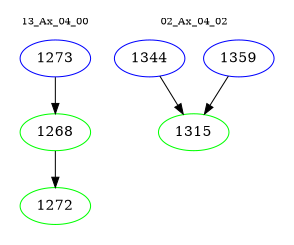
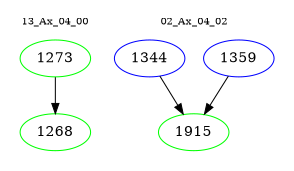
(55, 58) -> (55, 58)
(194, 132) -> (194, 132)
(55, 206) -> none
